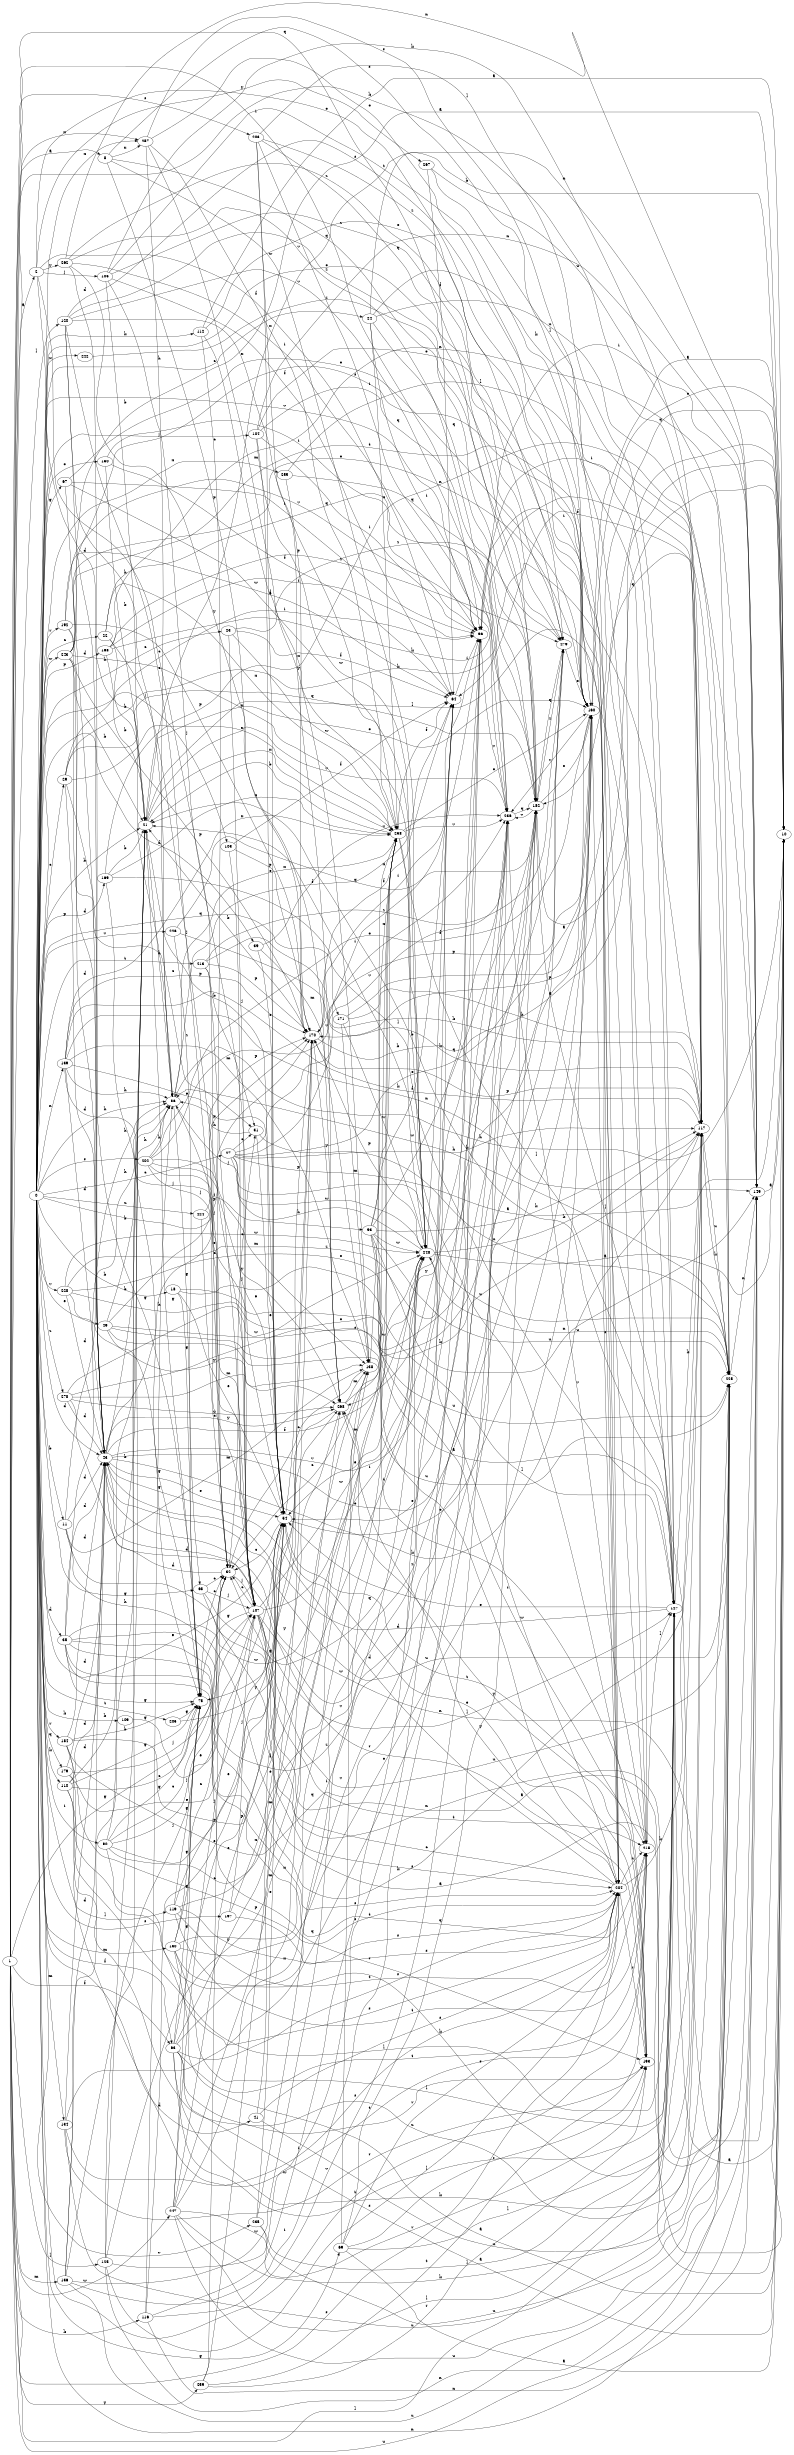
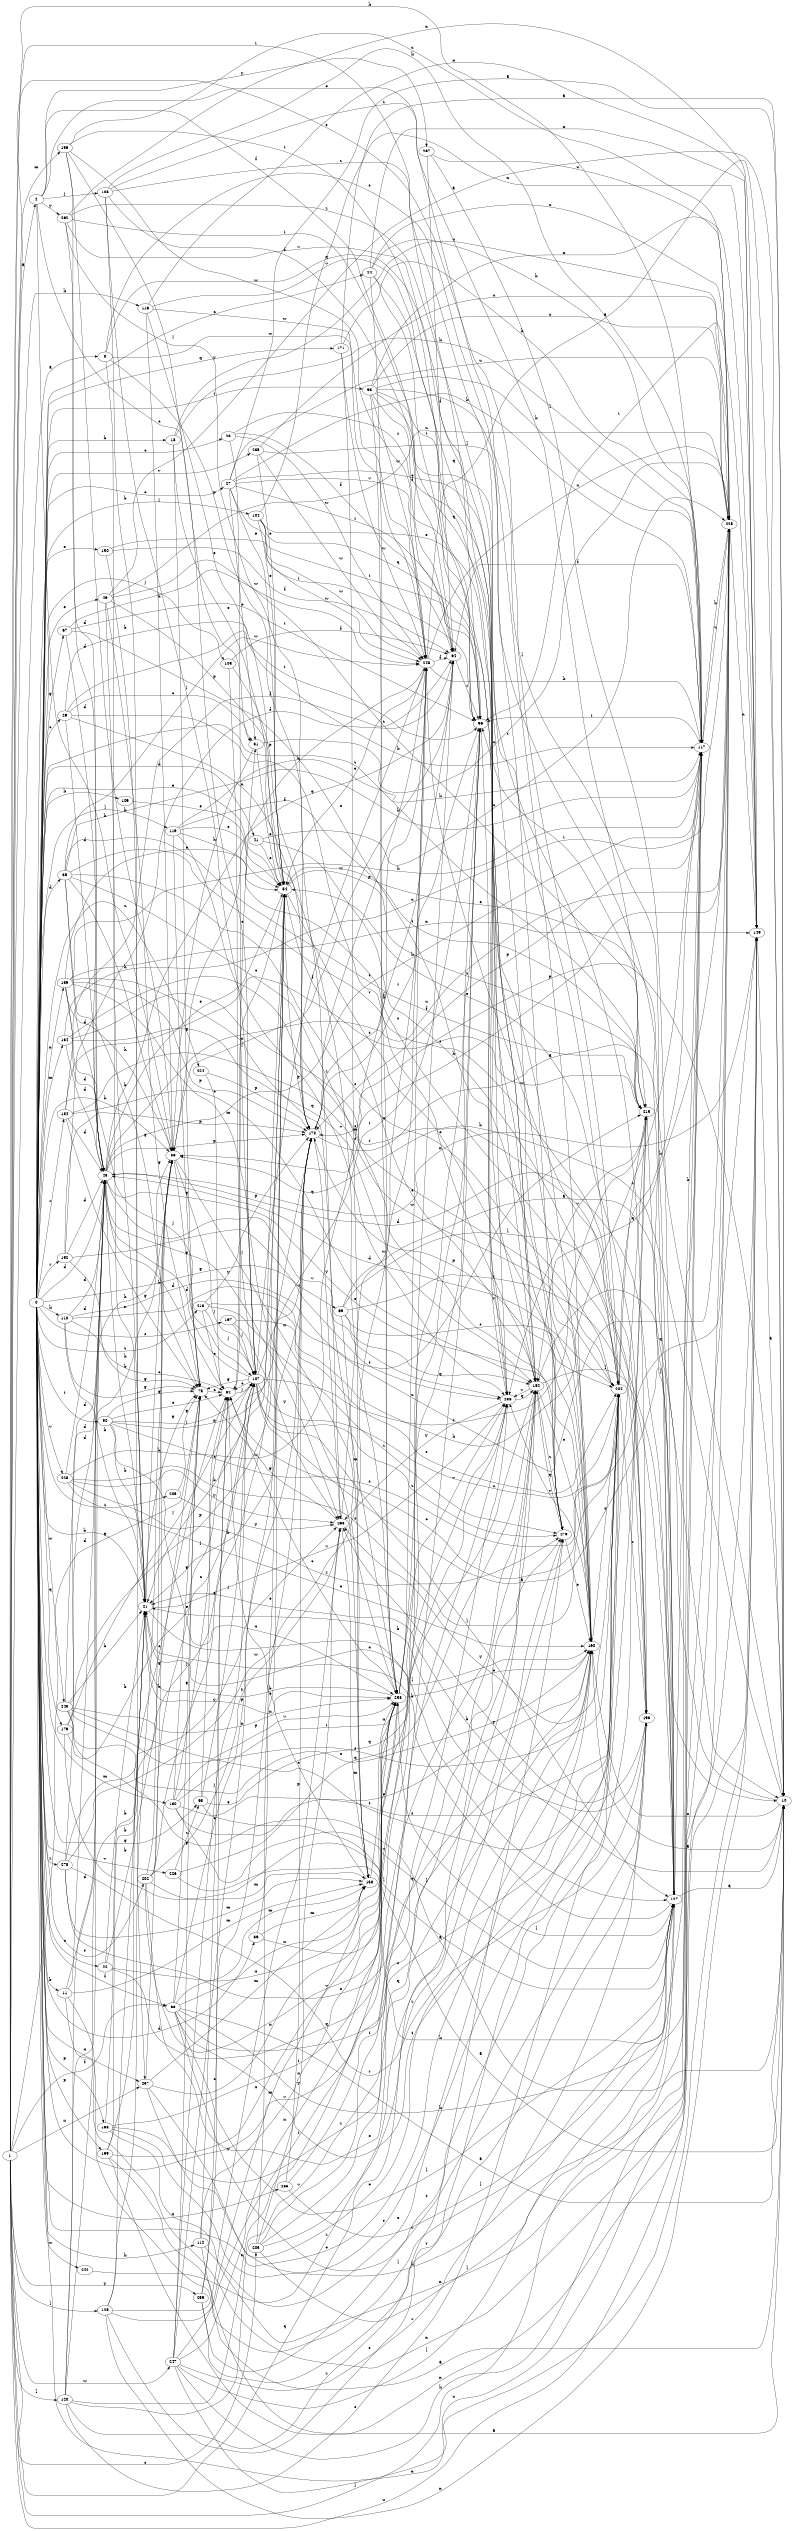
(444, 1479) -> (272, 1726)
